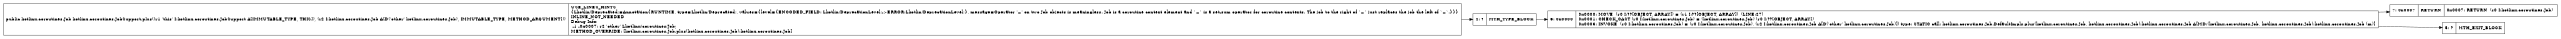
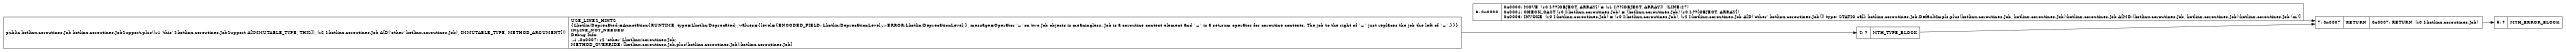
(1540, 19) -> (2116, 28)
(2409, 27) -> (2487, 22)
(2480, 28) -> (2535, 22)
